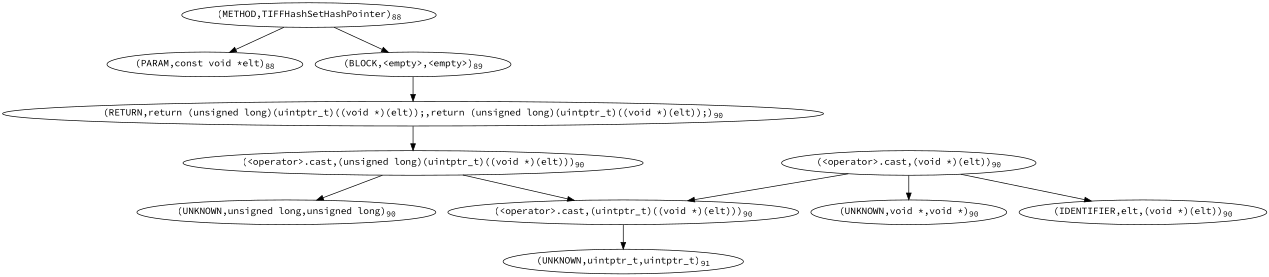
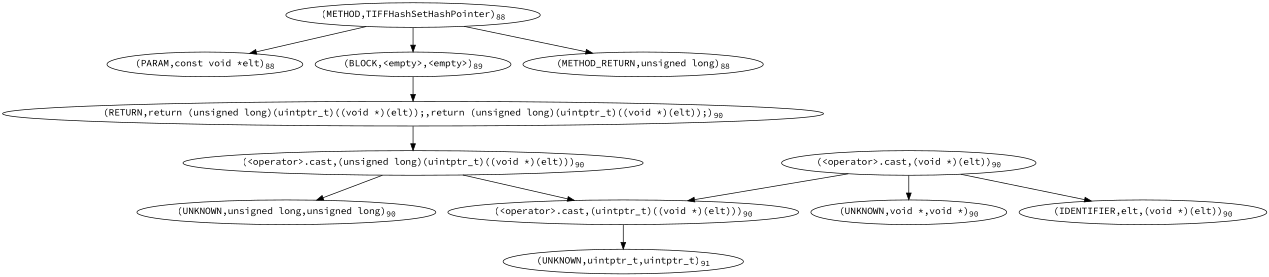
none -> (643, 64)
